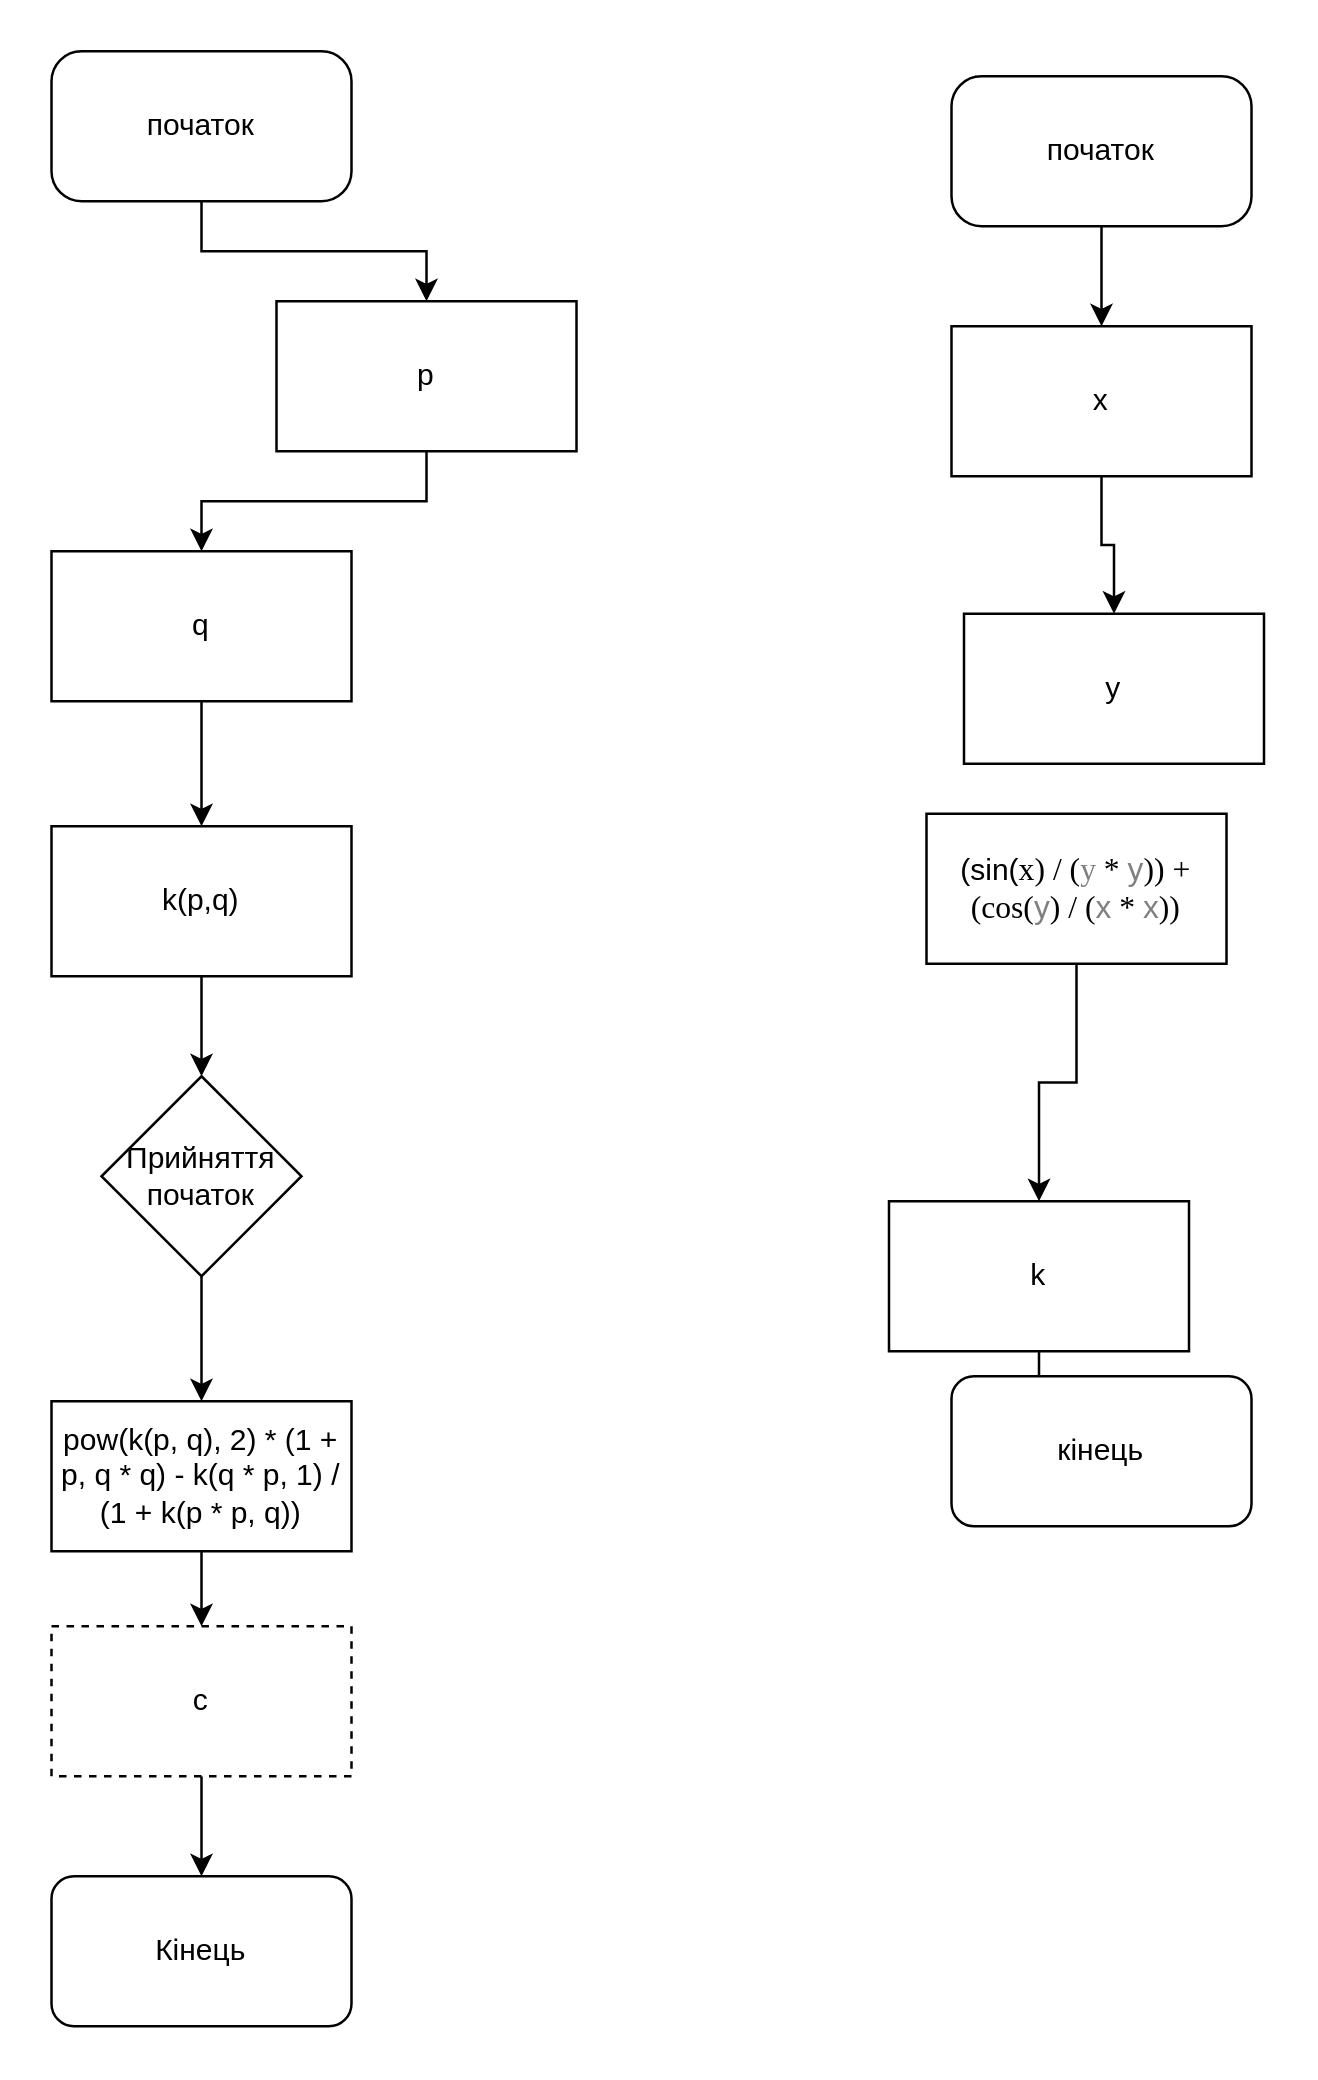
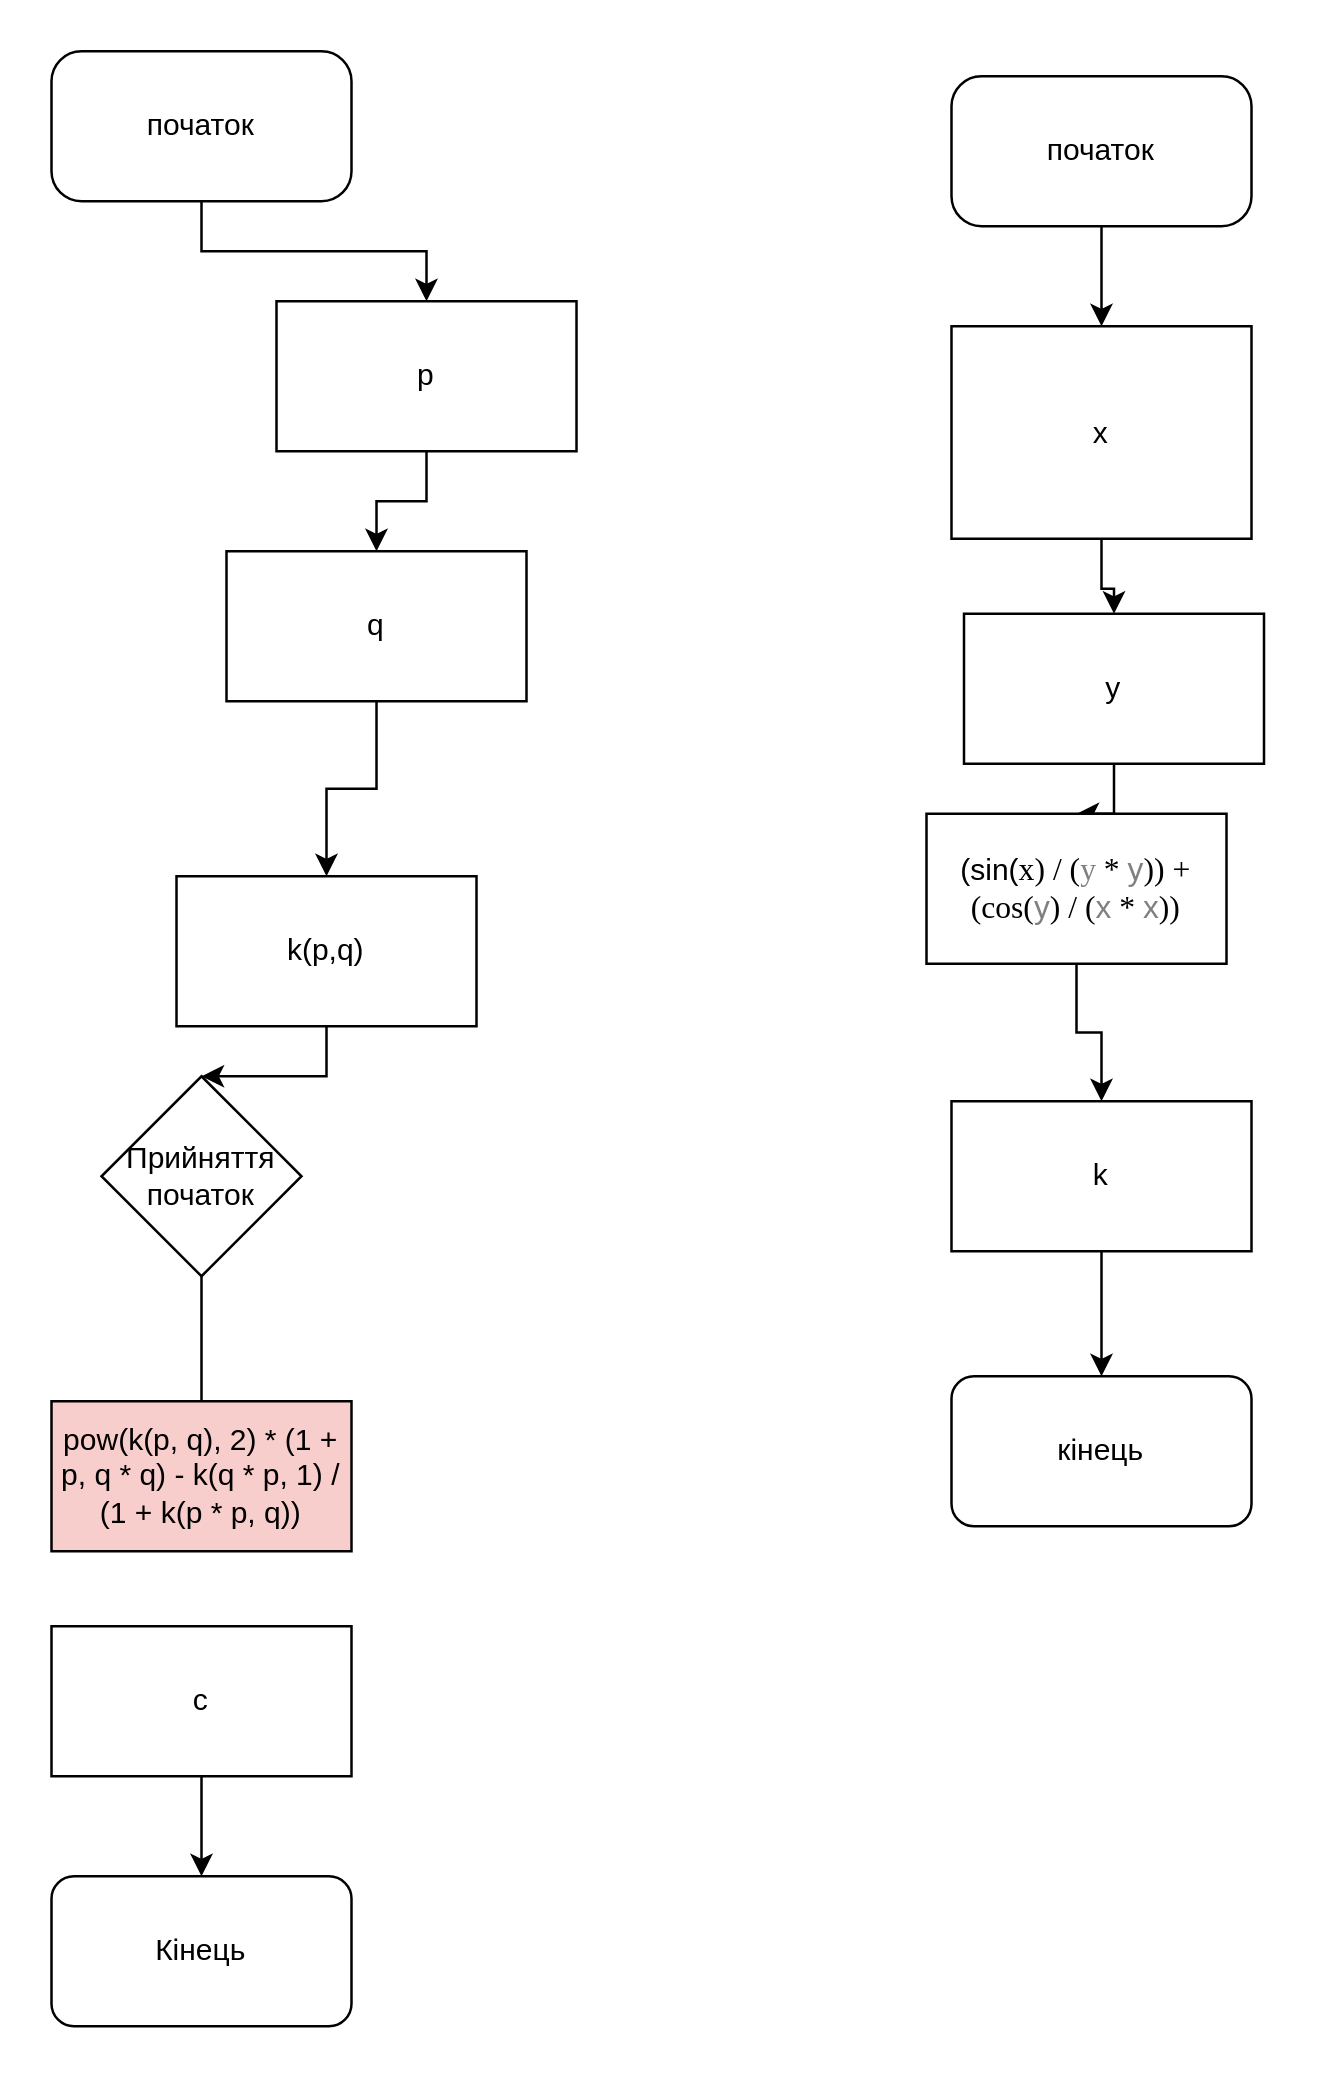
(1101, 401) -> (1101, 433)
(201, 626) -> (376, 626)
none -> (1114, 788)
(201, 901) -> (326, 951)
(1039, 1276) -> (1101, 1176)
(201, 1383) -> (201, 1389)
(201, 1476) -> (201, 1476)
(201, 1597) -> none
(201, 1701) -> (201, 1701)
